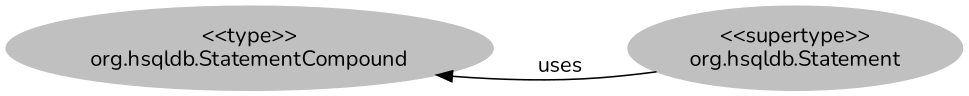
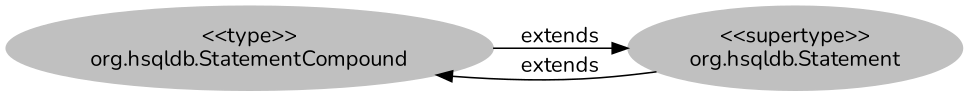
none -> (553, 48)
(560, 66) -> (560, 66)
